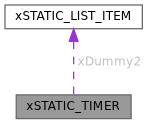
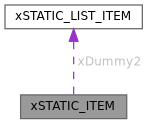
(74, 107) -> (74, 107)
